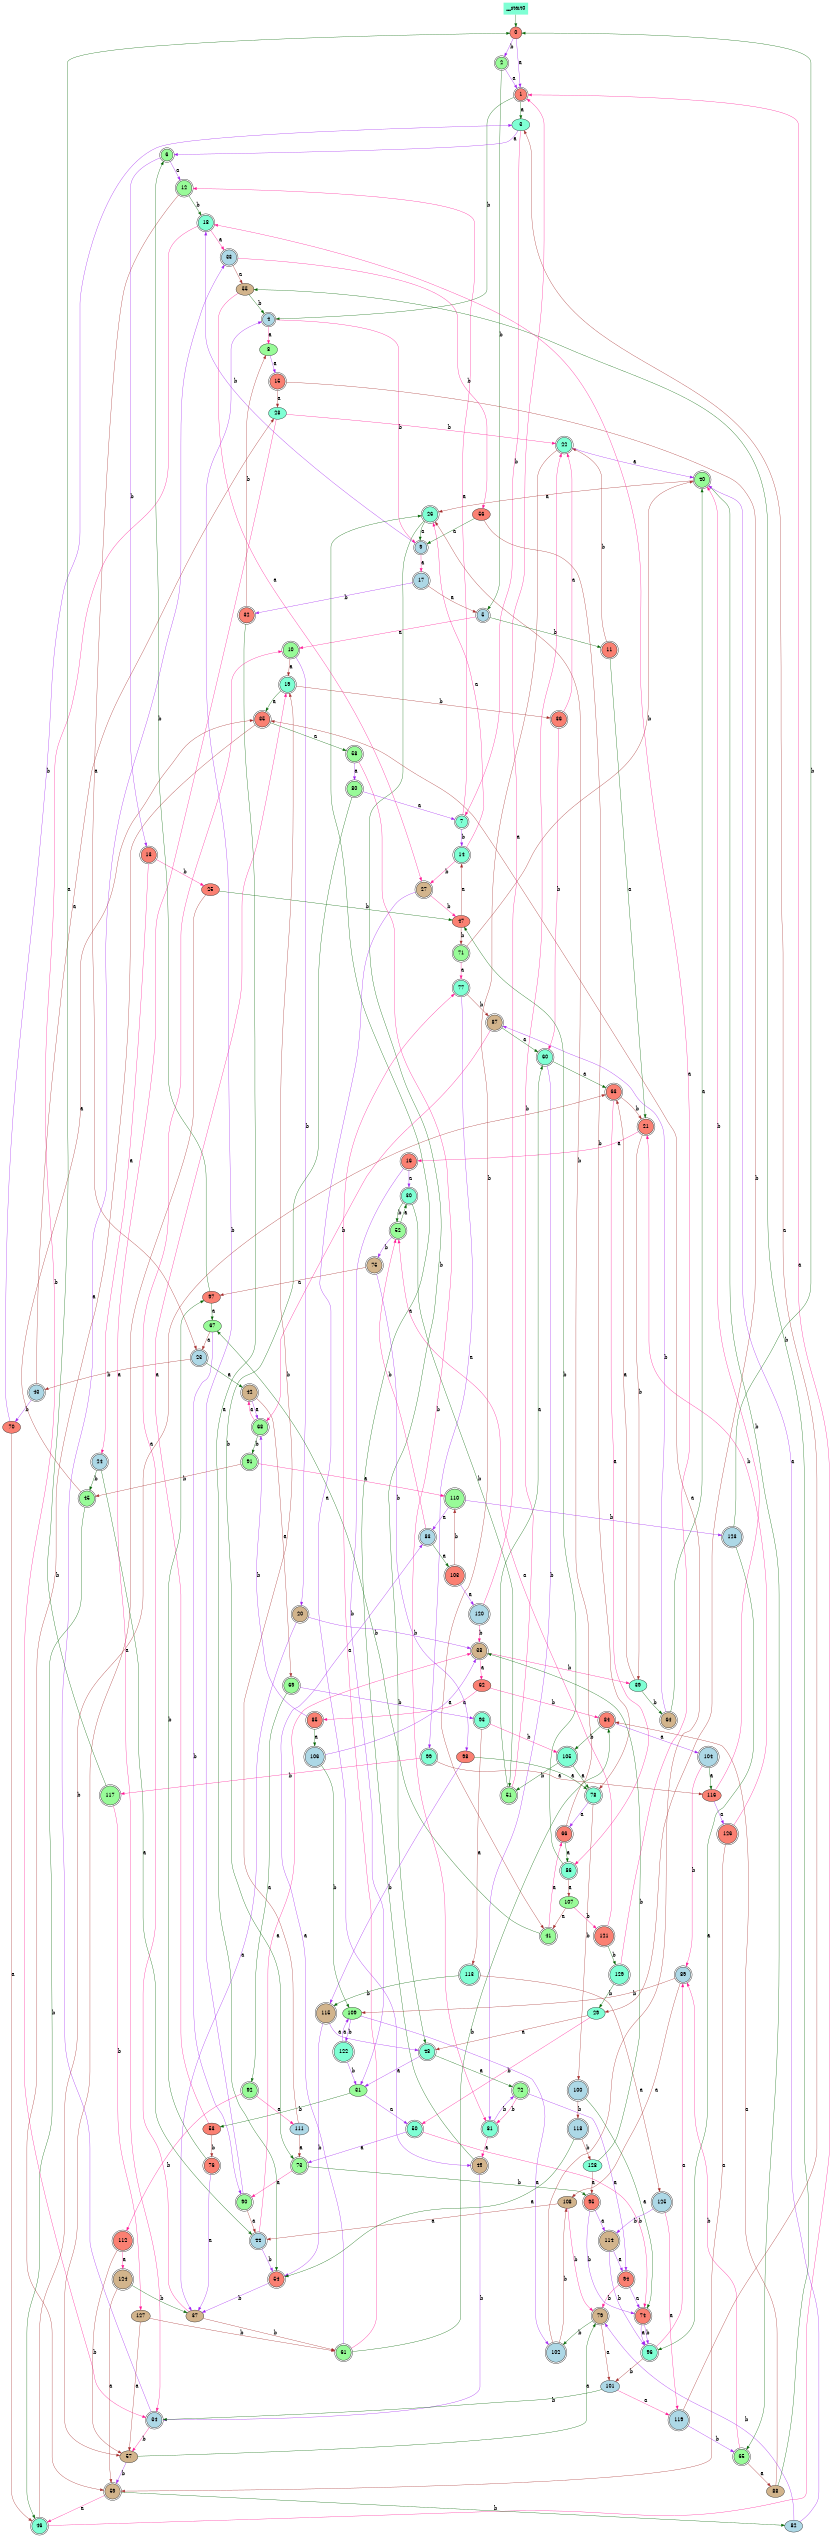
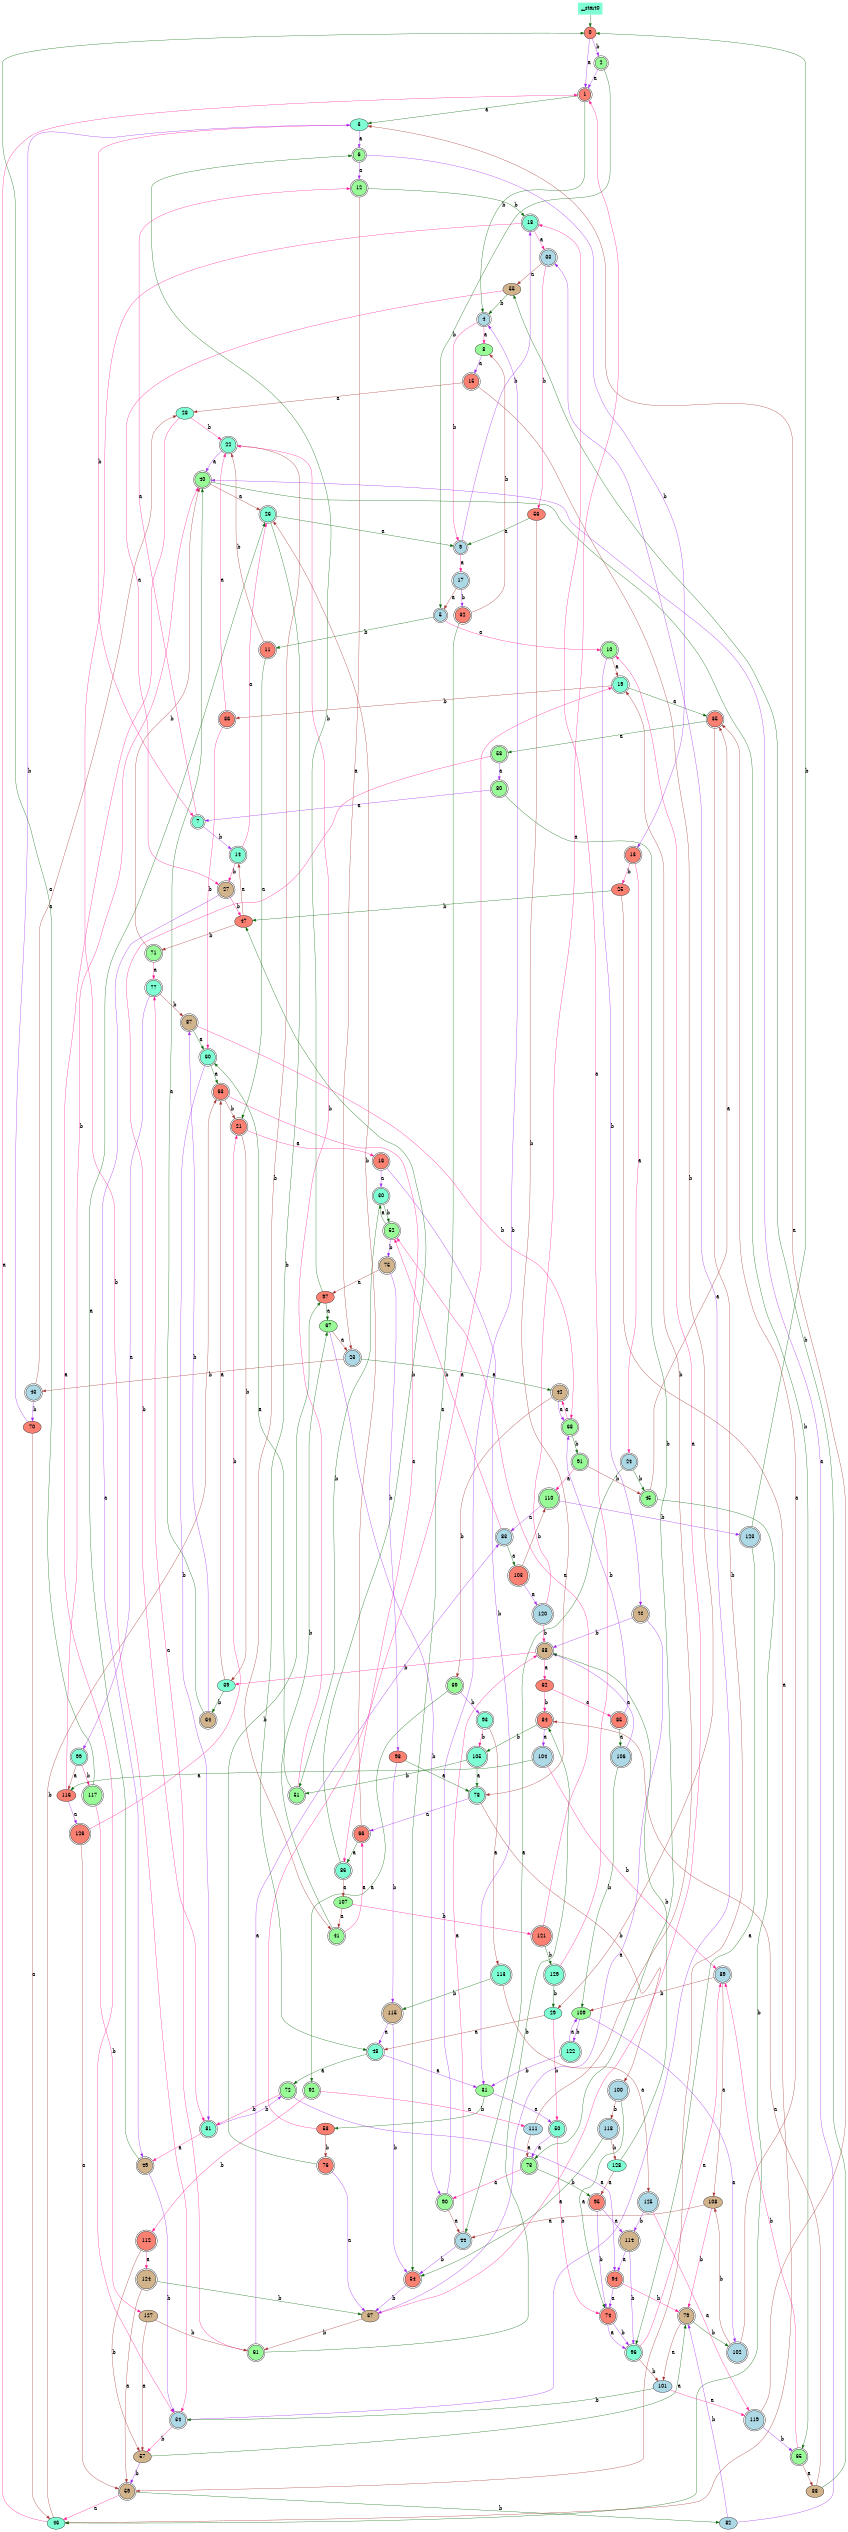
(285, 1537) -> (462, 1537)
(110, 1686) -> (783, 1998)
(40, 2526) -> (56, 2523)
